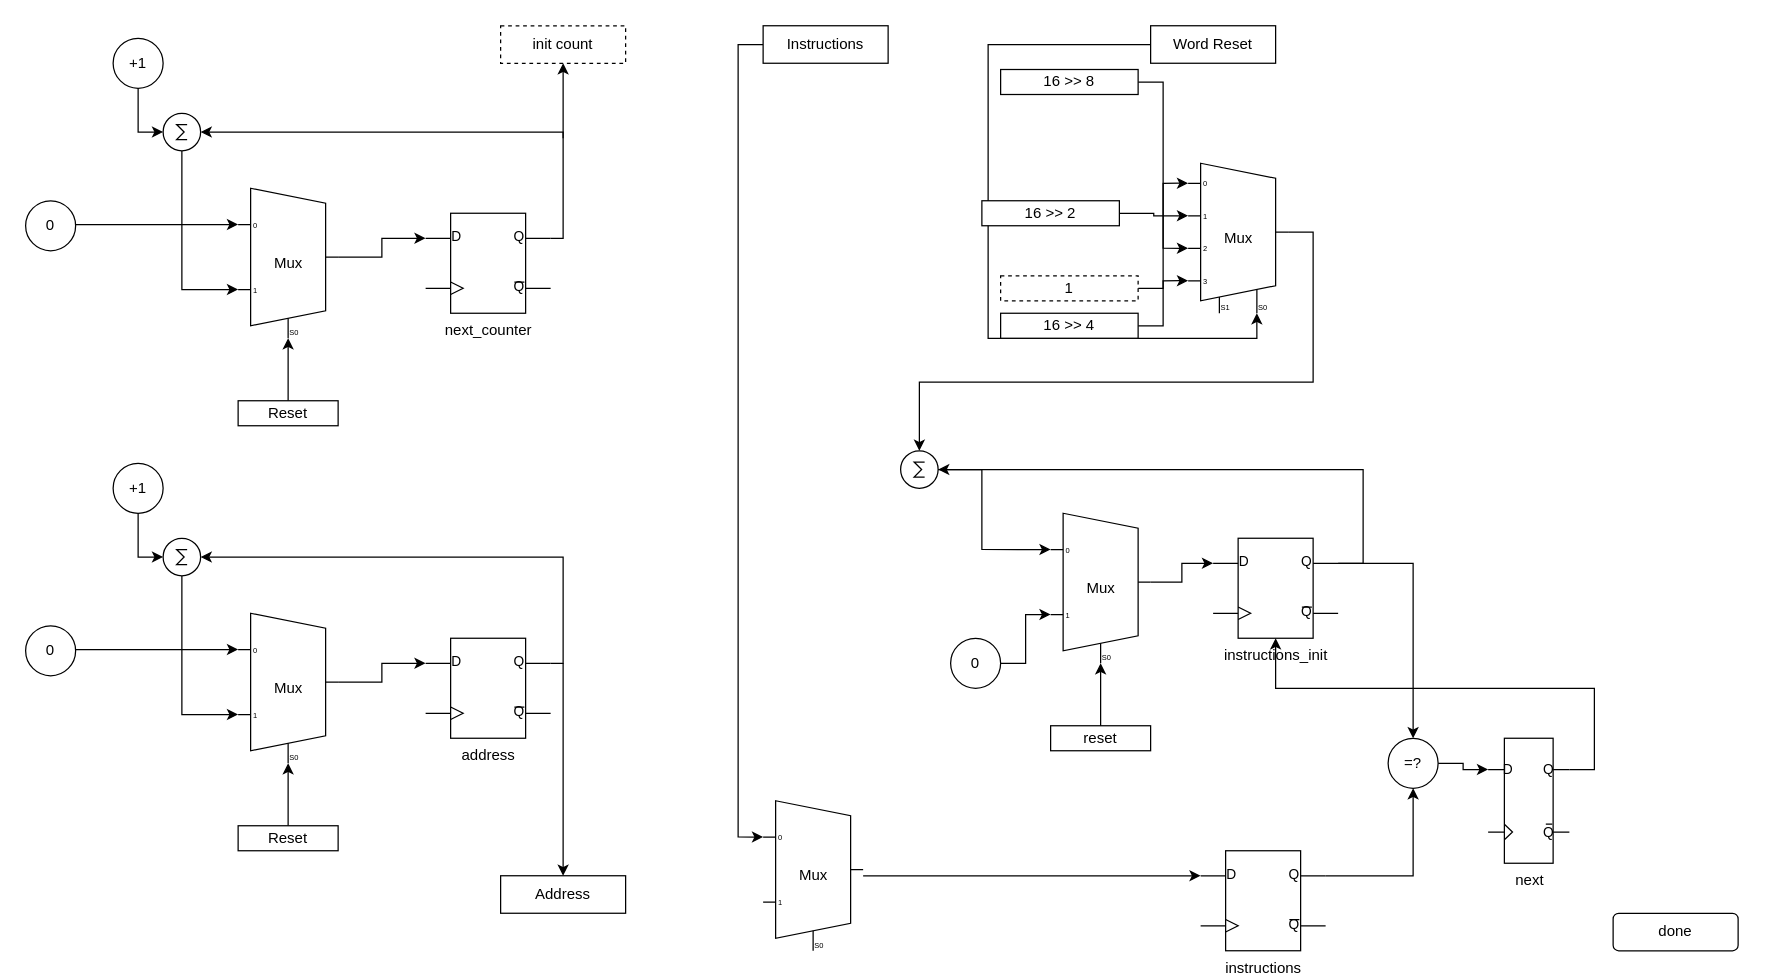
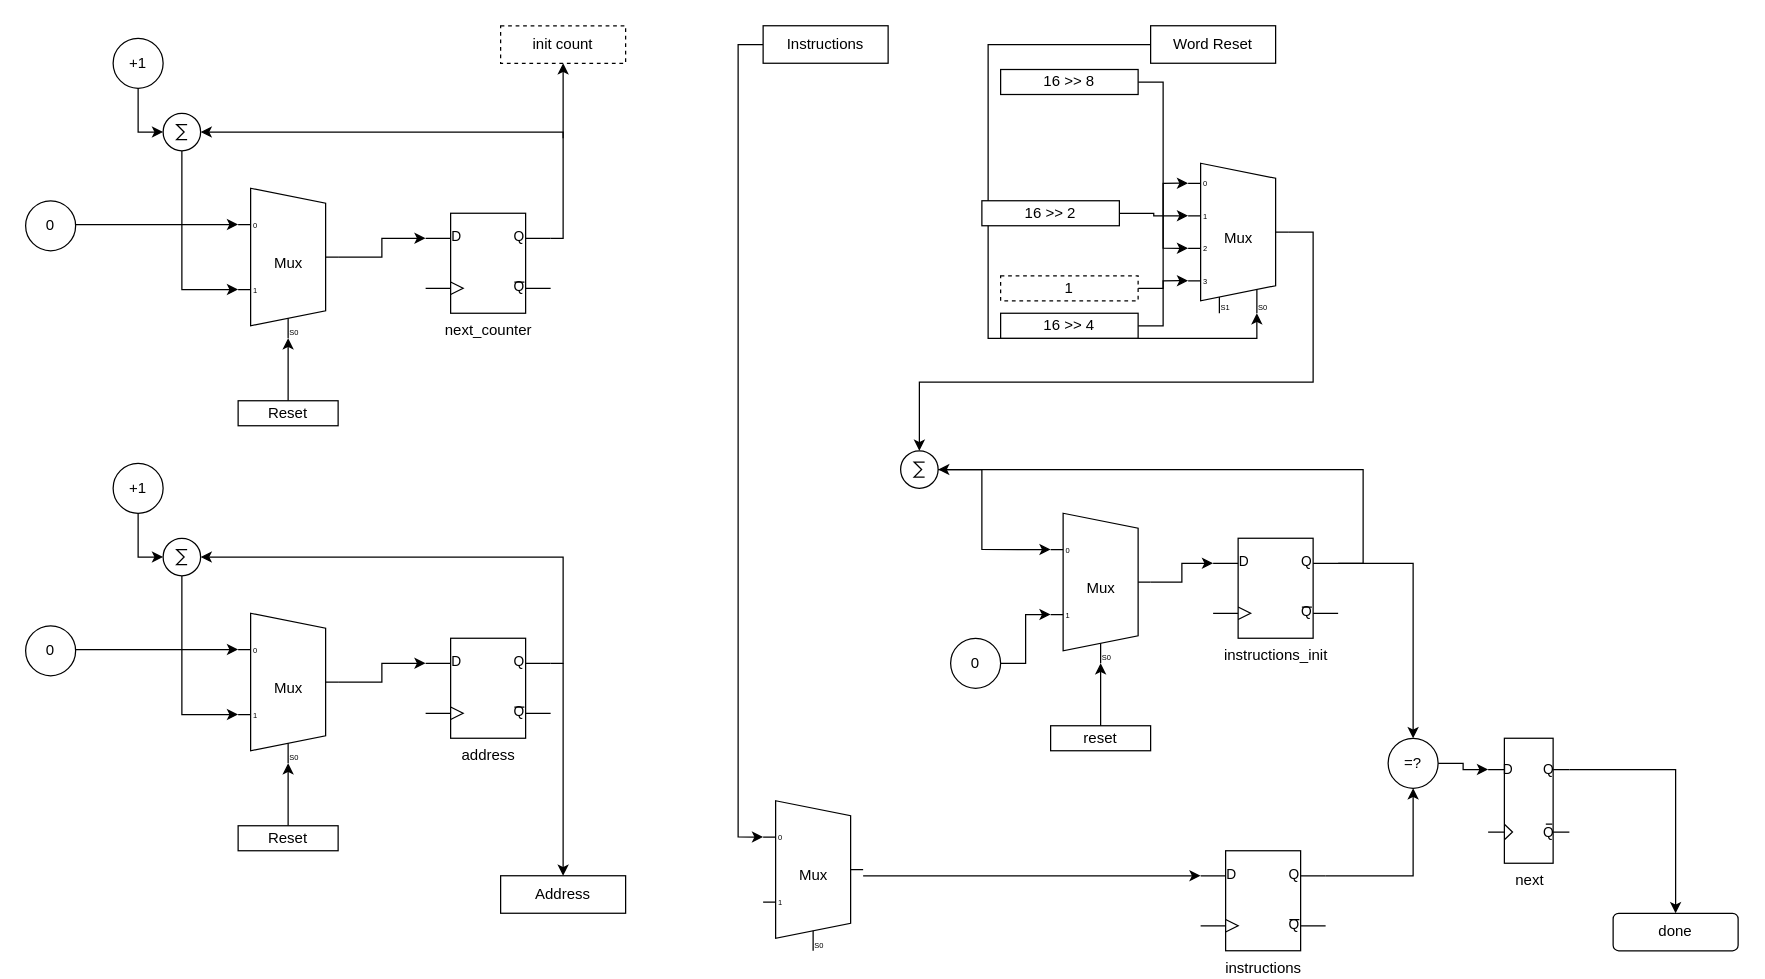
(1456, 688) -> (1676, 796)
